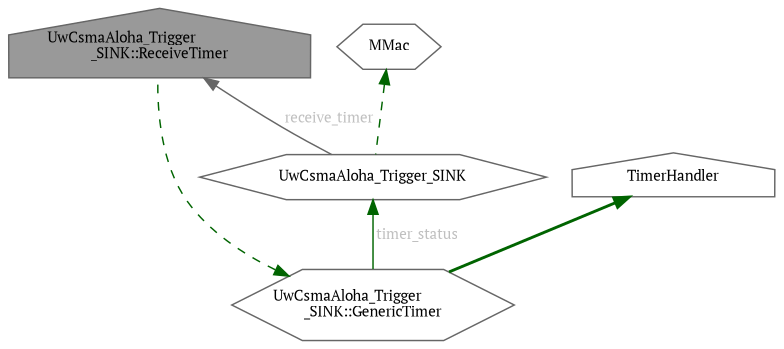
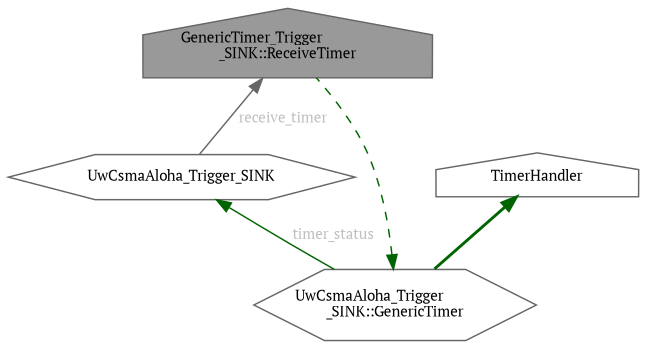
(160, 47) -> (288, 47)
(389, 47) -> none
